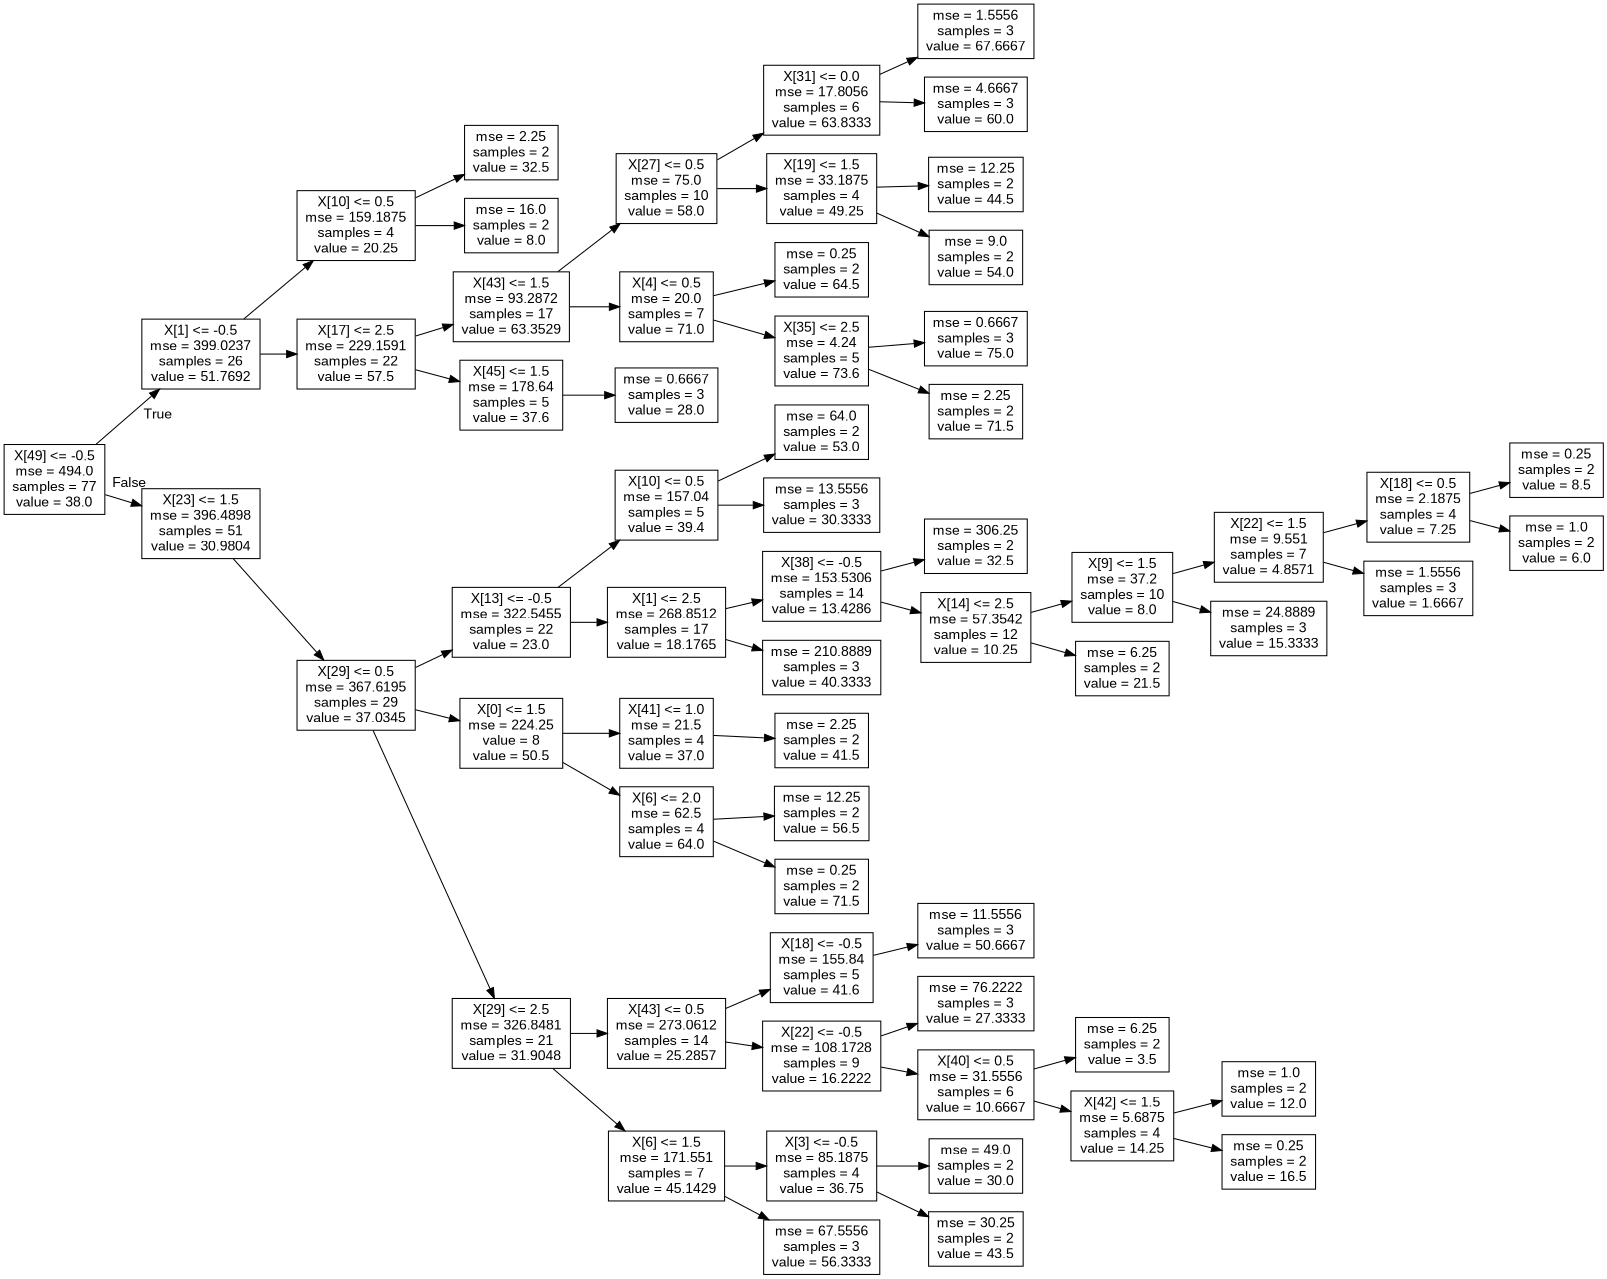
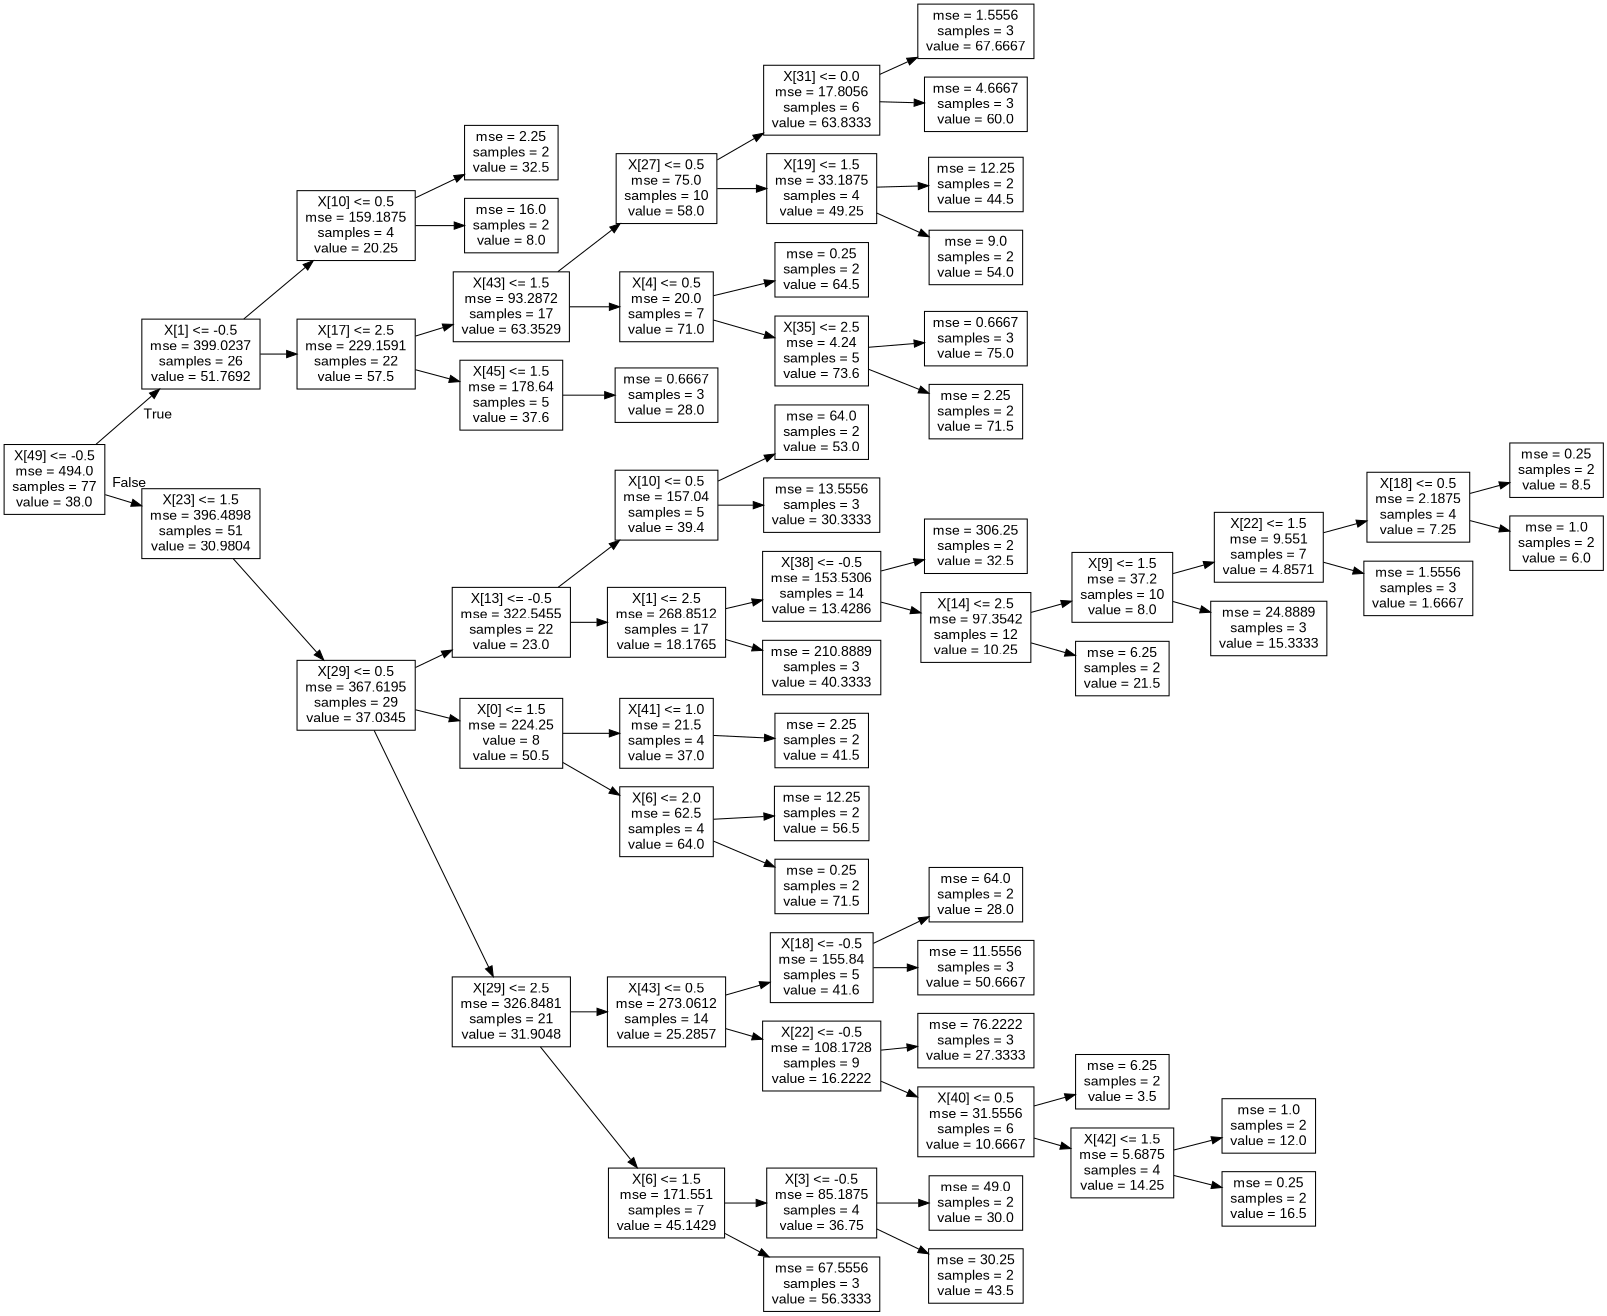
(976, 627) -> (976, 627)
none -> (976, 895)
